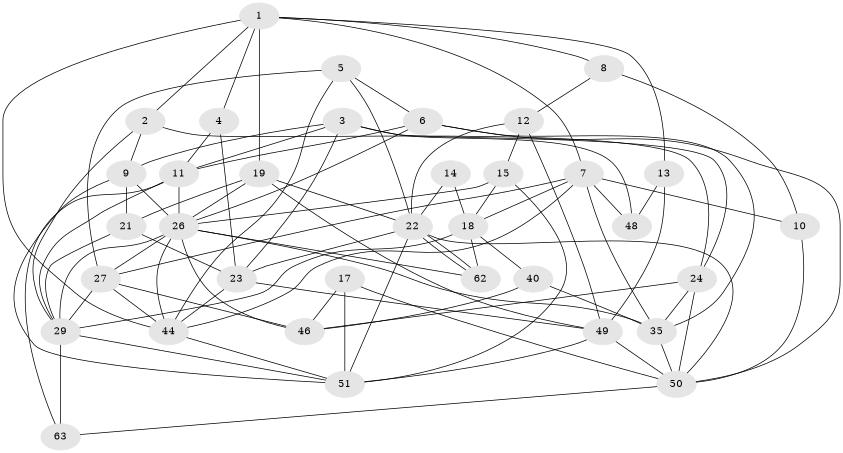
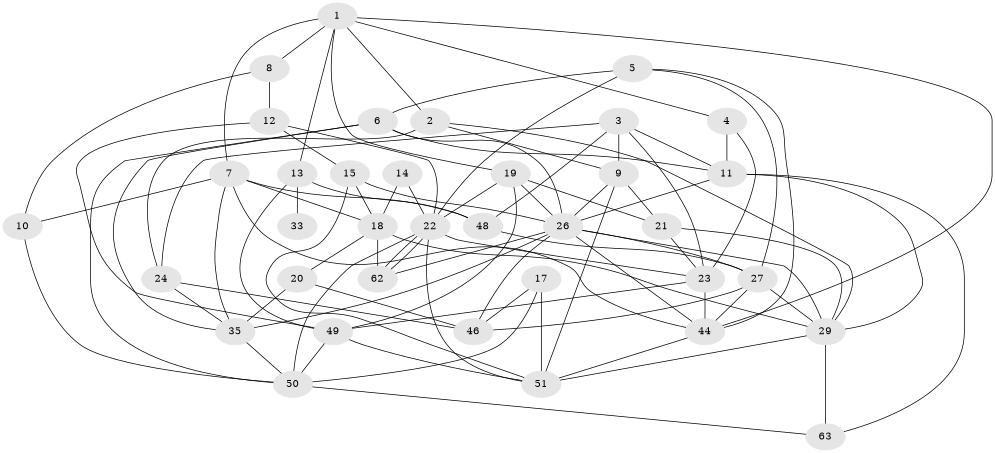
(342, 223) -> (622, 249)
none -> (297, 226)
(533, 279) -> (297, 279)
(687, 332) -> none
